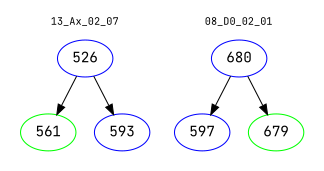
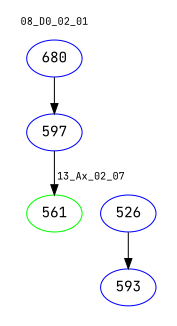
(69, 91) -> (54, 174)
(276, 132) -> none
